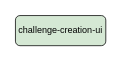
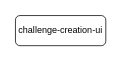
(60, 30) -> (60, 30)
